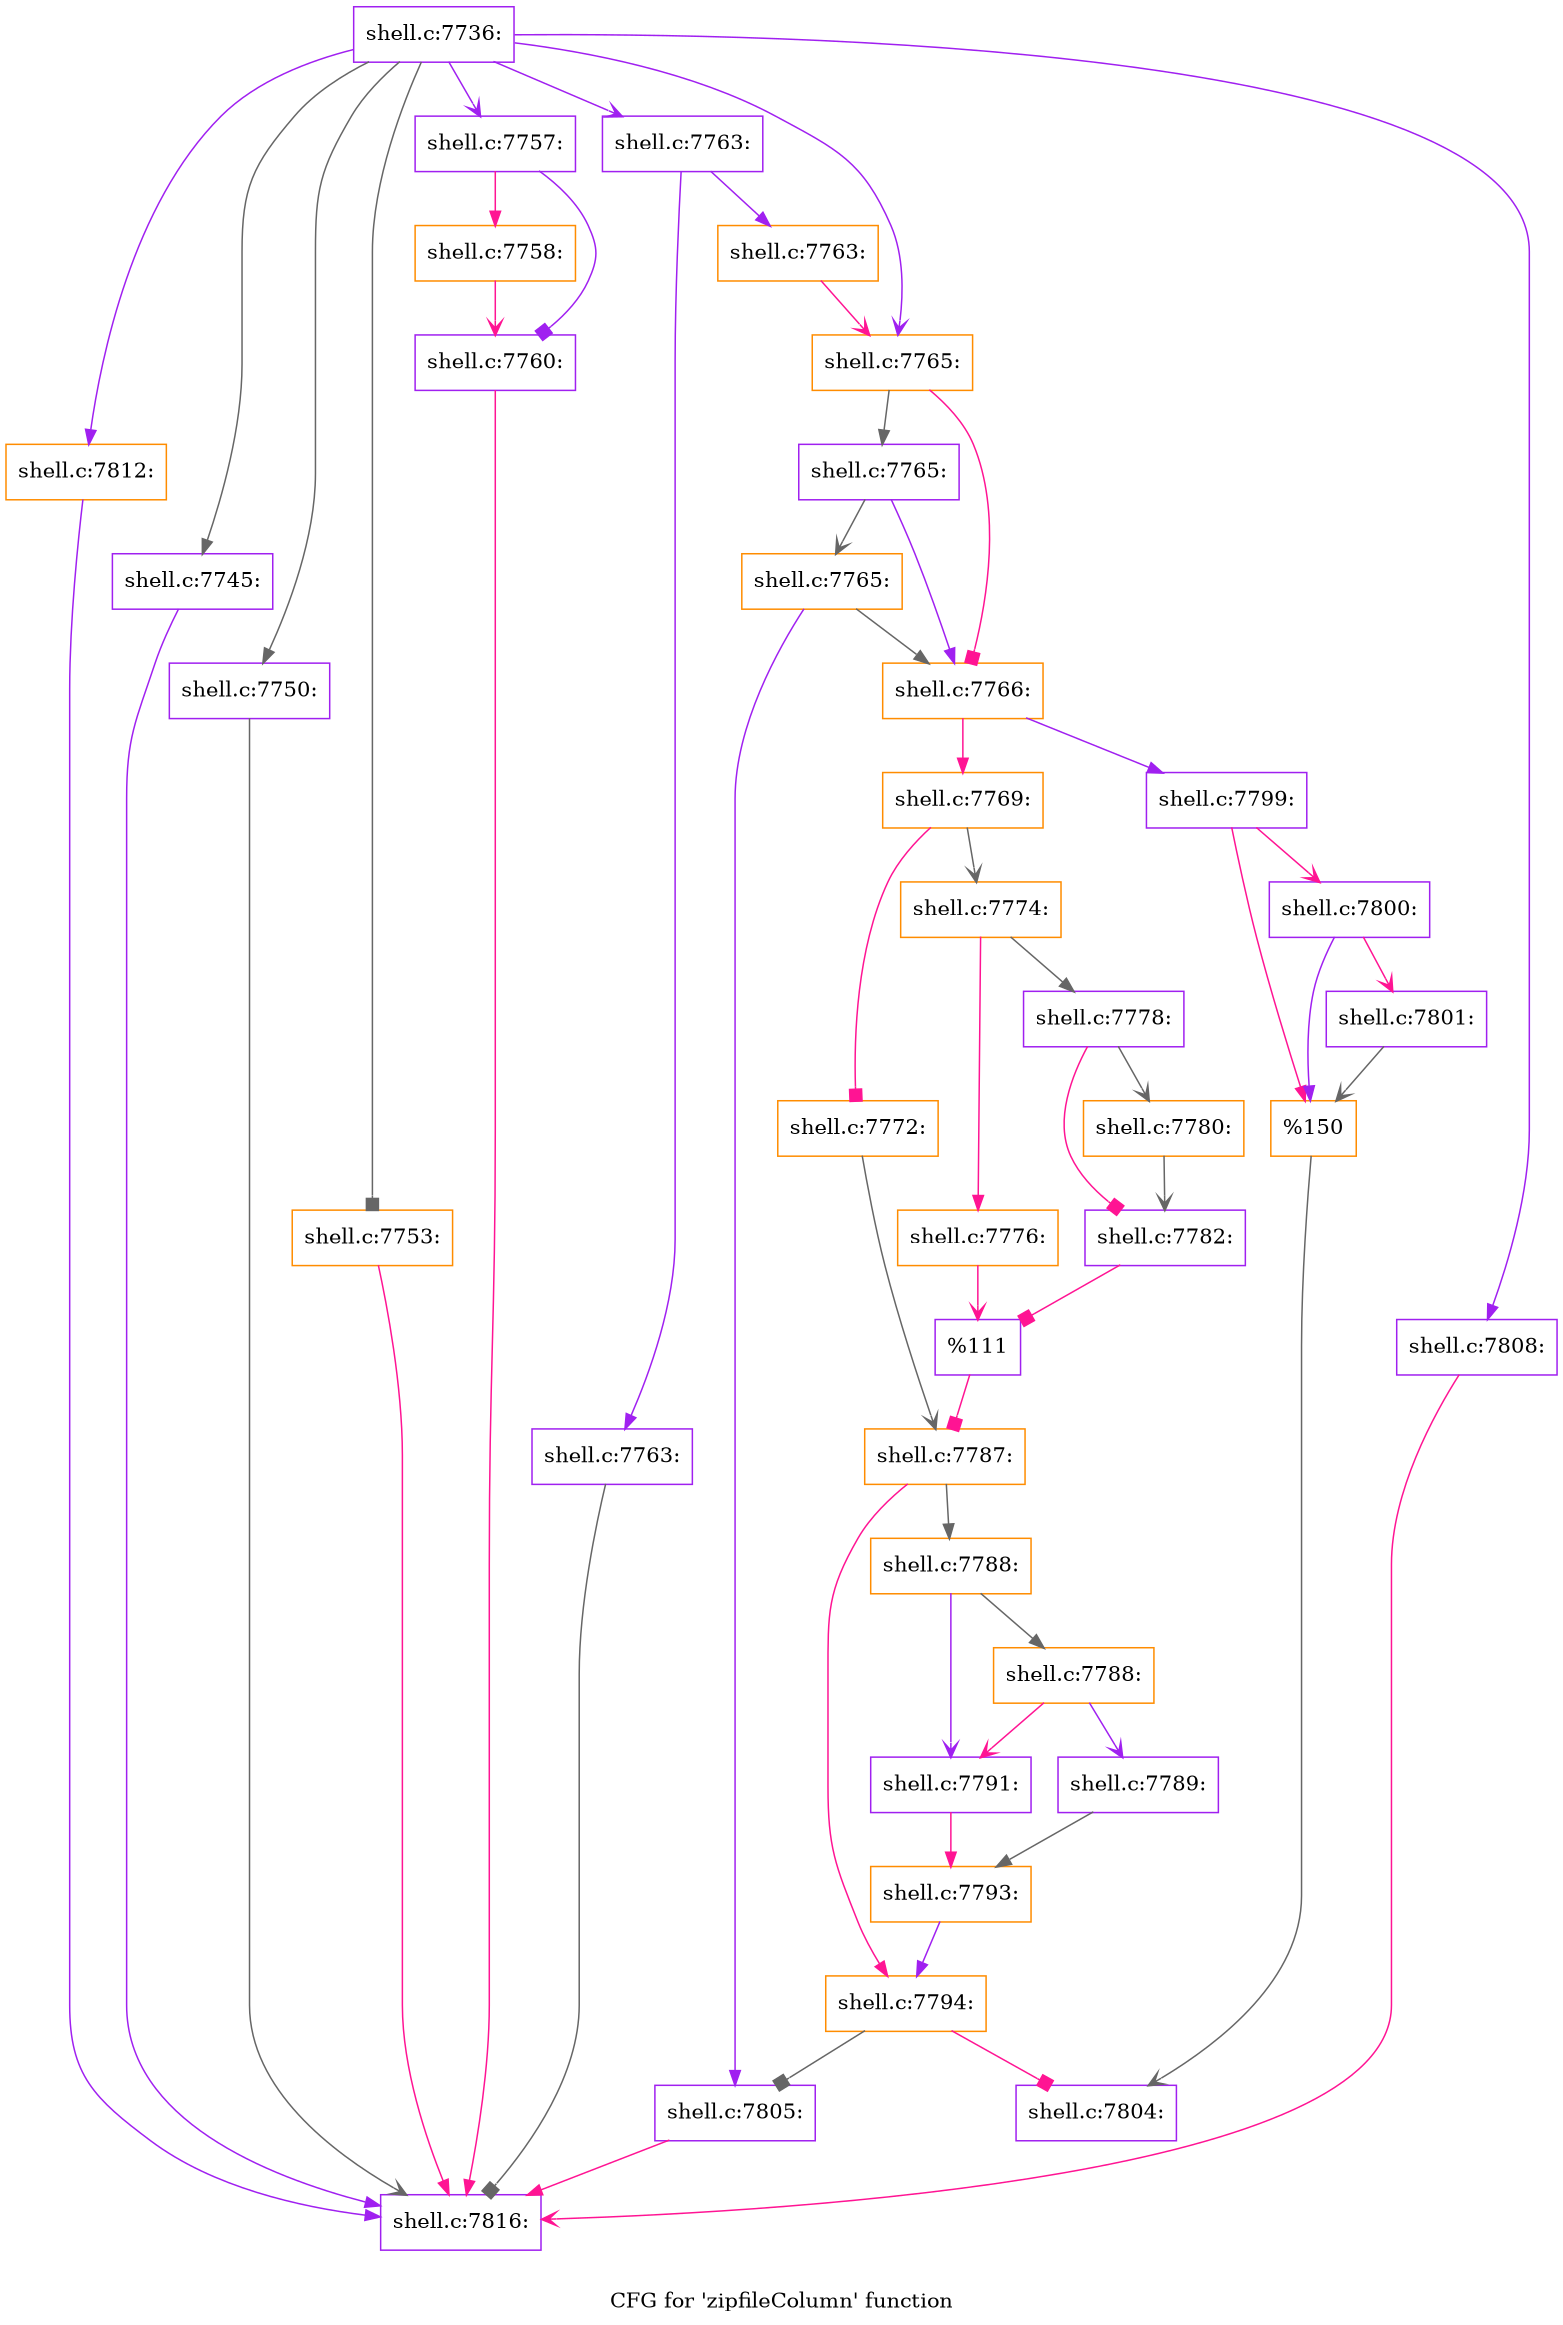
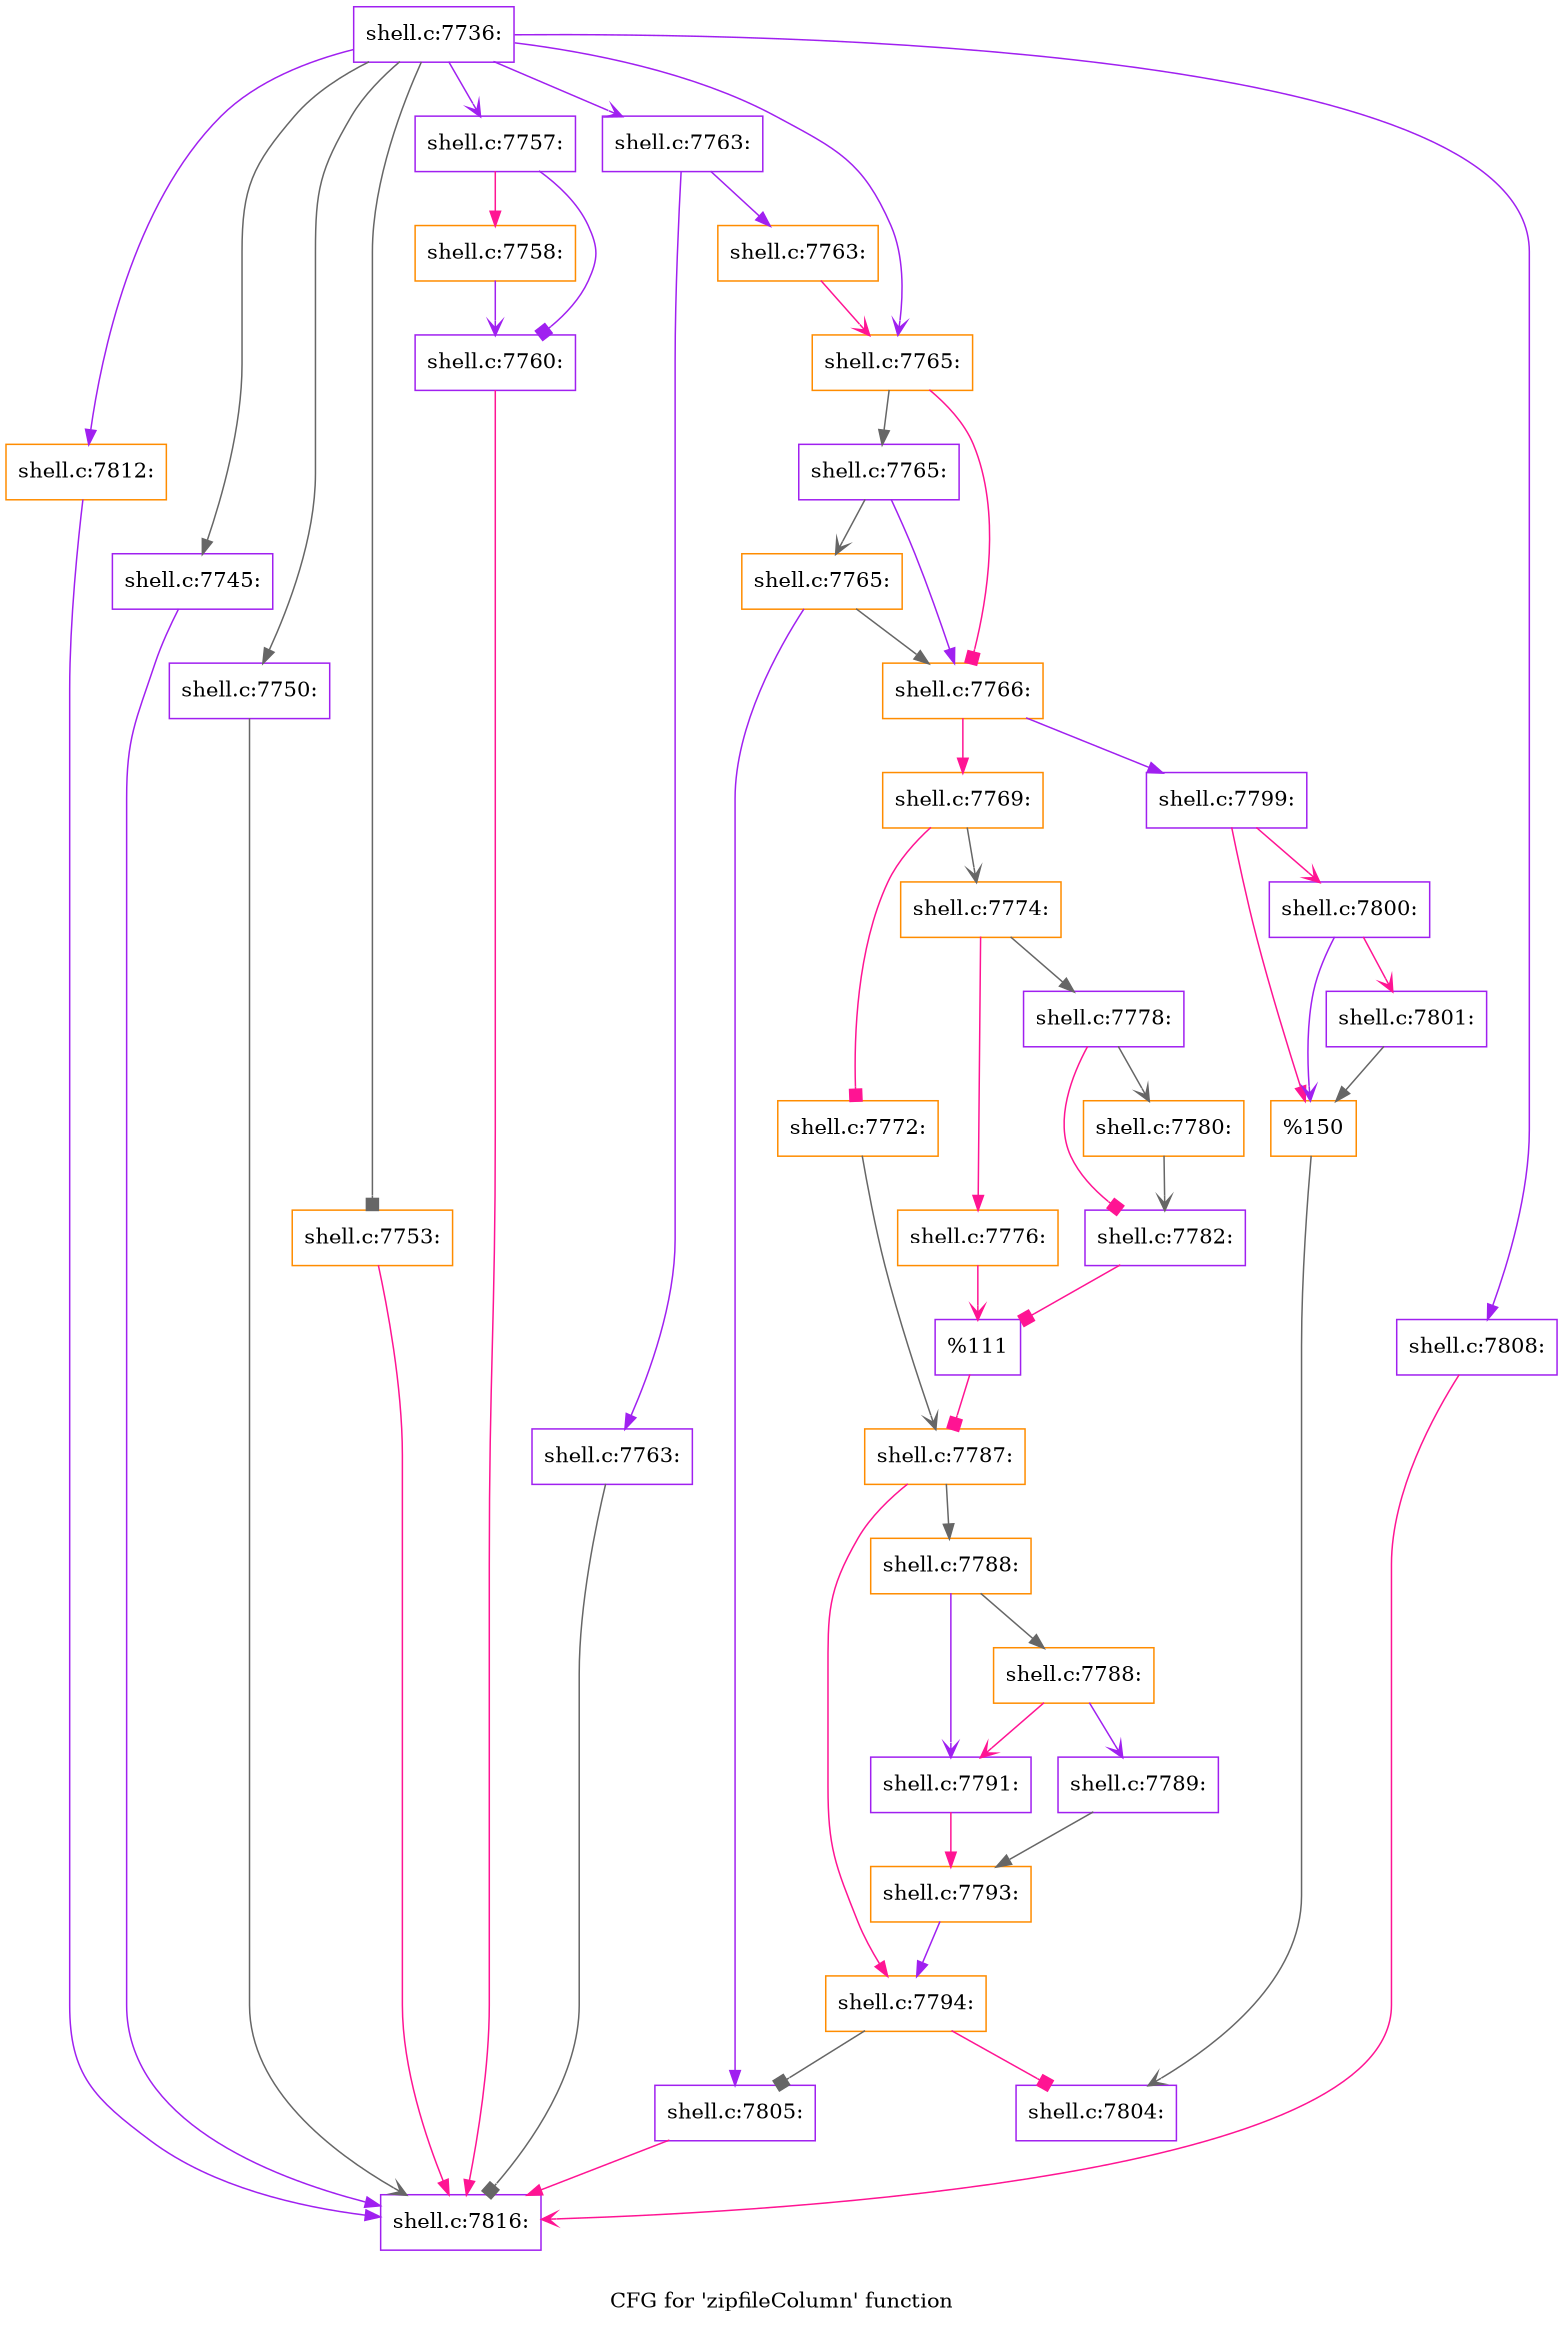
(495, 301) -> (495, 301)
(1311, 1009) -> (1311, 1009)
(1365, 1068) -> (1365, 1068)
